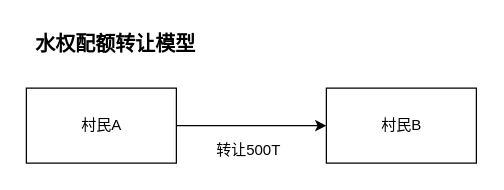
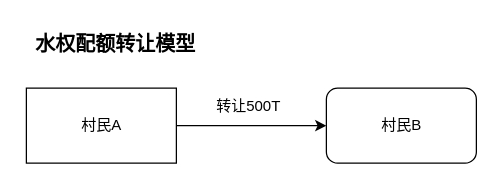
(401, 126) -> (401, 126)
(248, 151) -> (248, 107)
